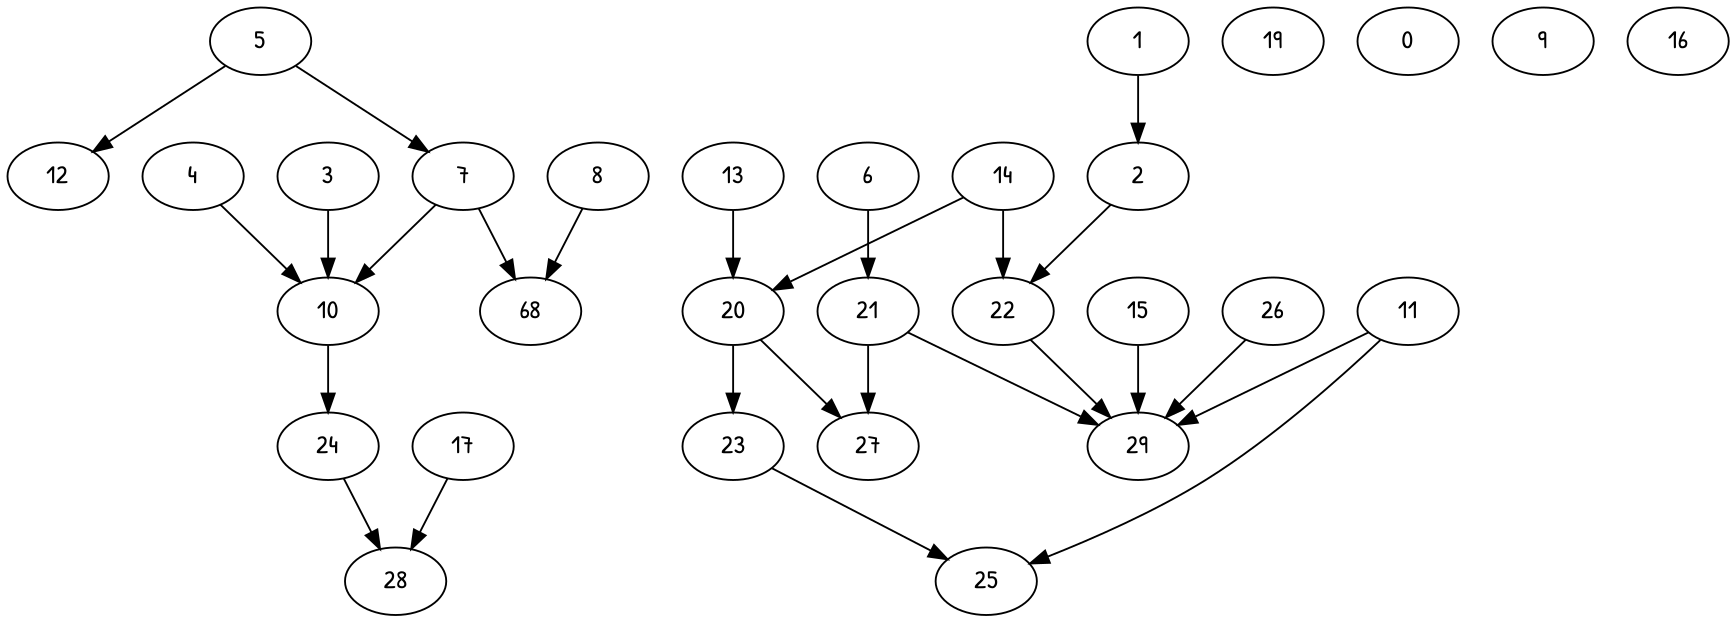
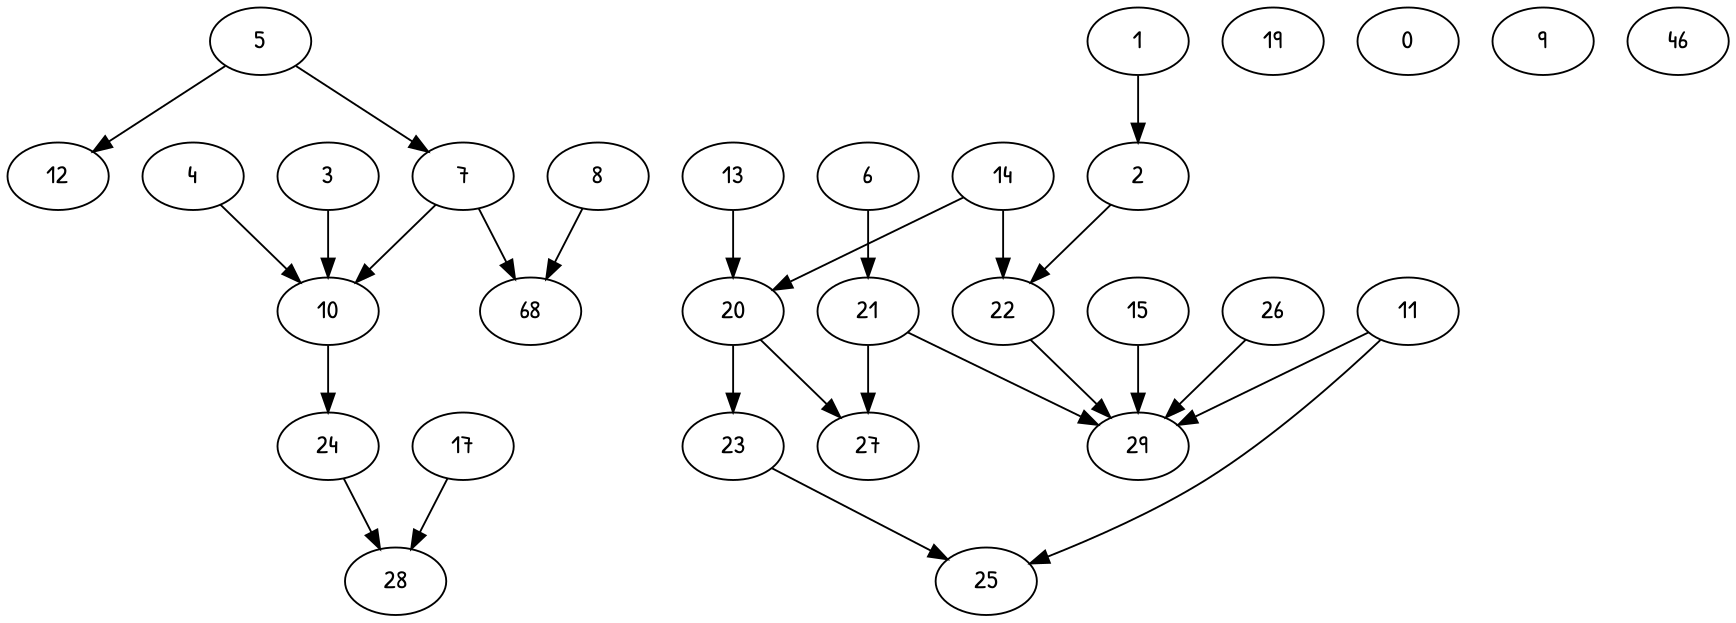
(1678, 41) -> (1678, 41)
